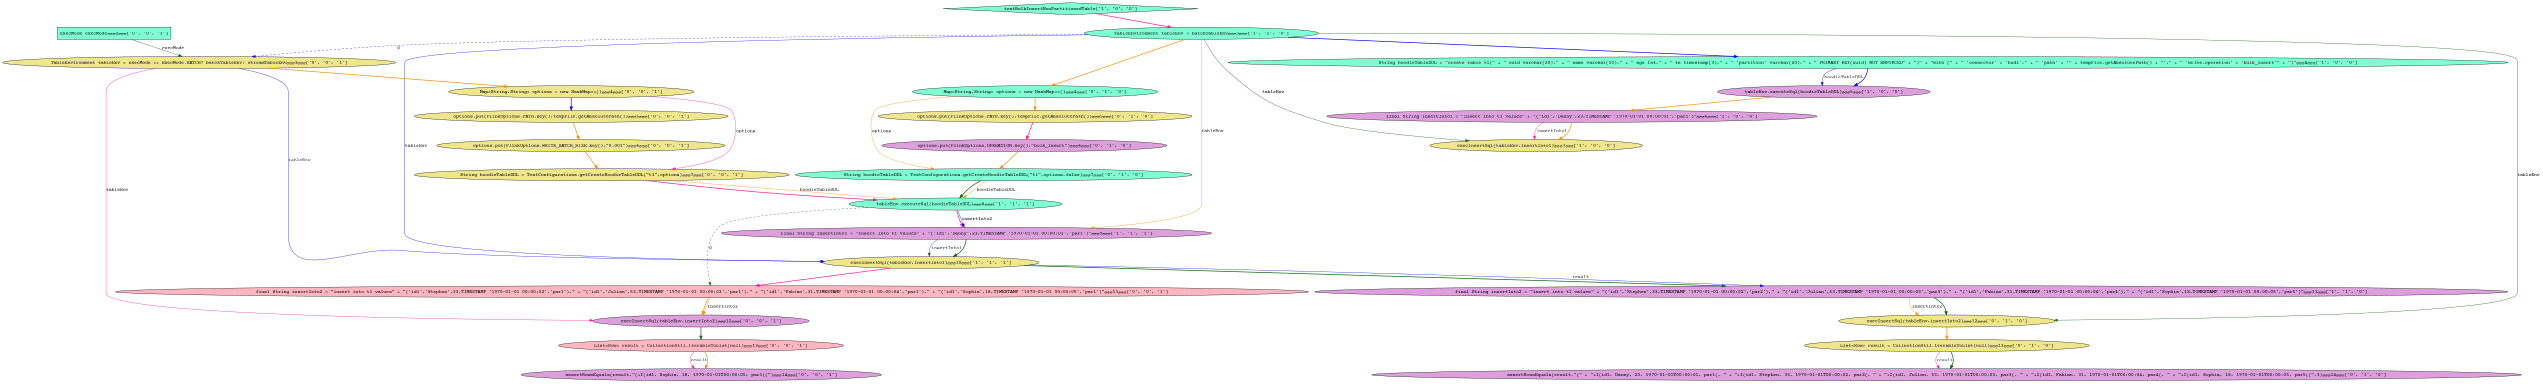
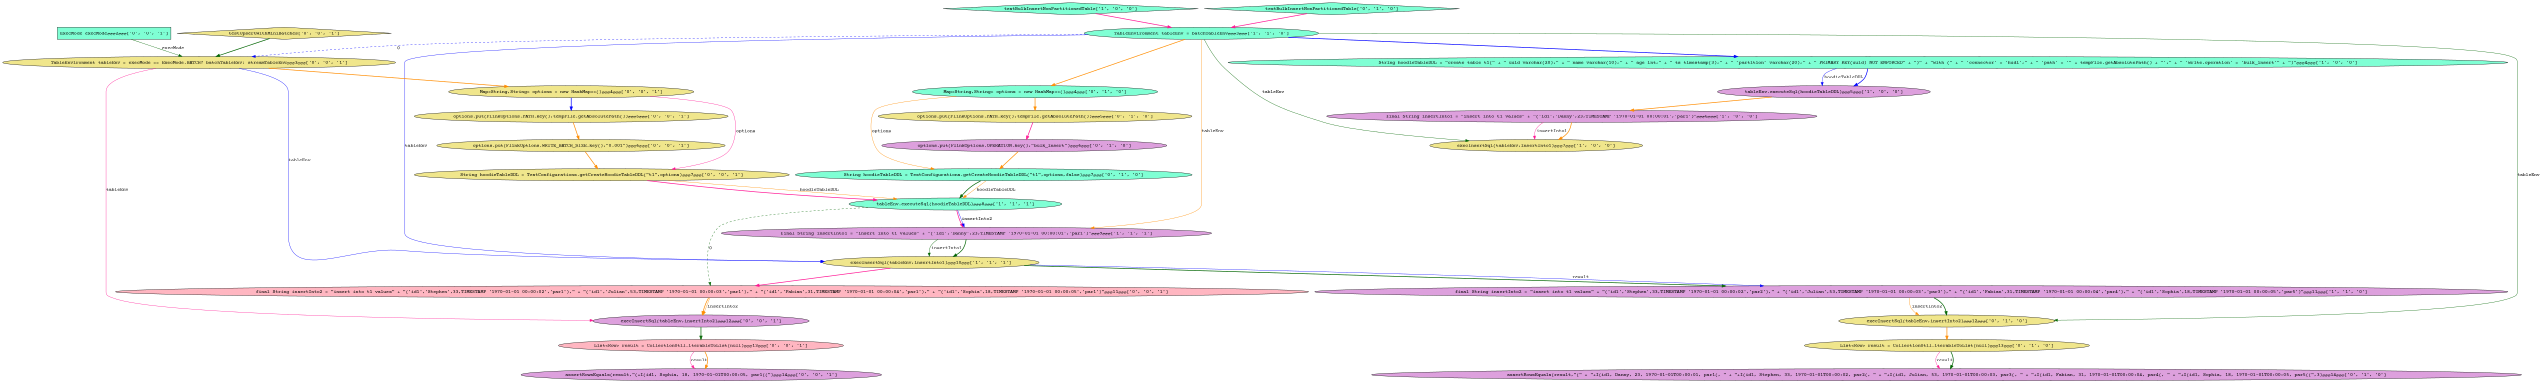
none -> (1332, 9)
none -> (284, 33)
